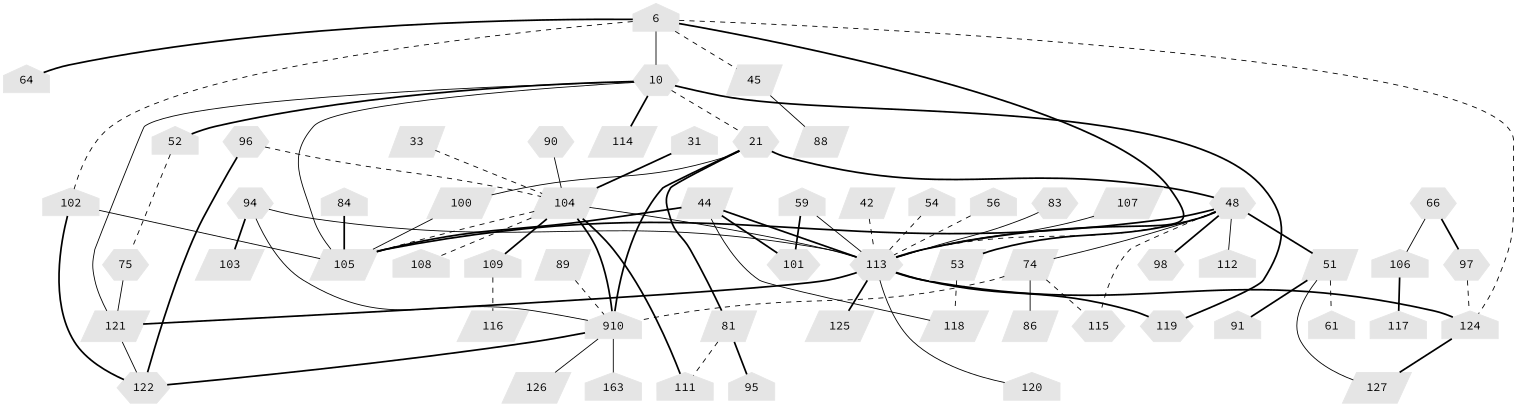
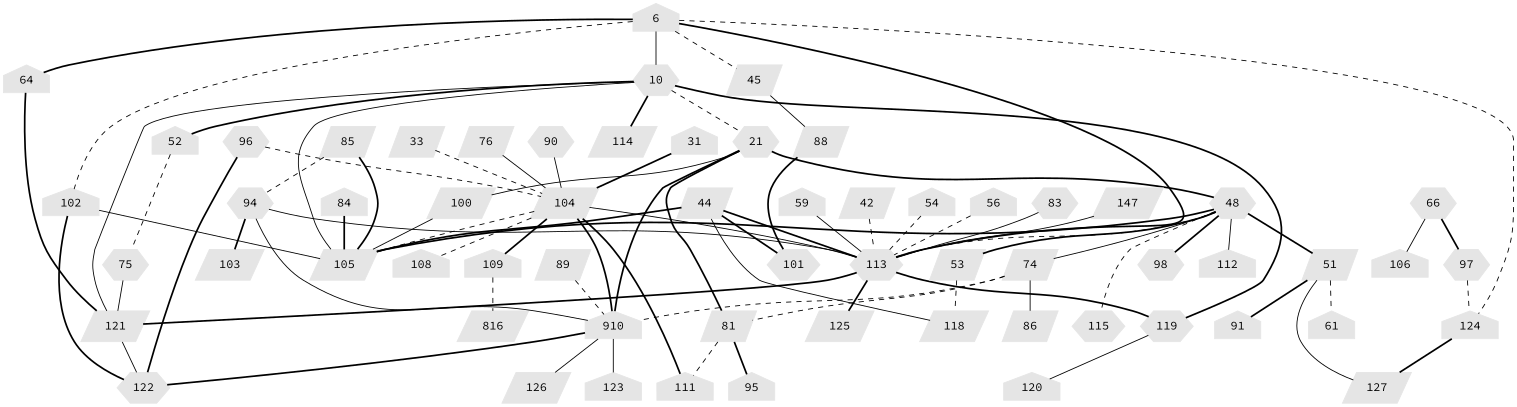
none -> (348, 142)
none -> (486, 142)
(1128, 203) -> (1128, 203)
none -> (33, 212)
(798, 233) -> (768, 200)
(1057, 289) -> (828, 306)
(1175, 292) -> none
(493, 326) -> (493, 326)
(1398, 326) -> none
(925, 351) -> (1099, 357)
(613, 388) -> (613, 388)
